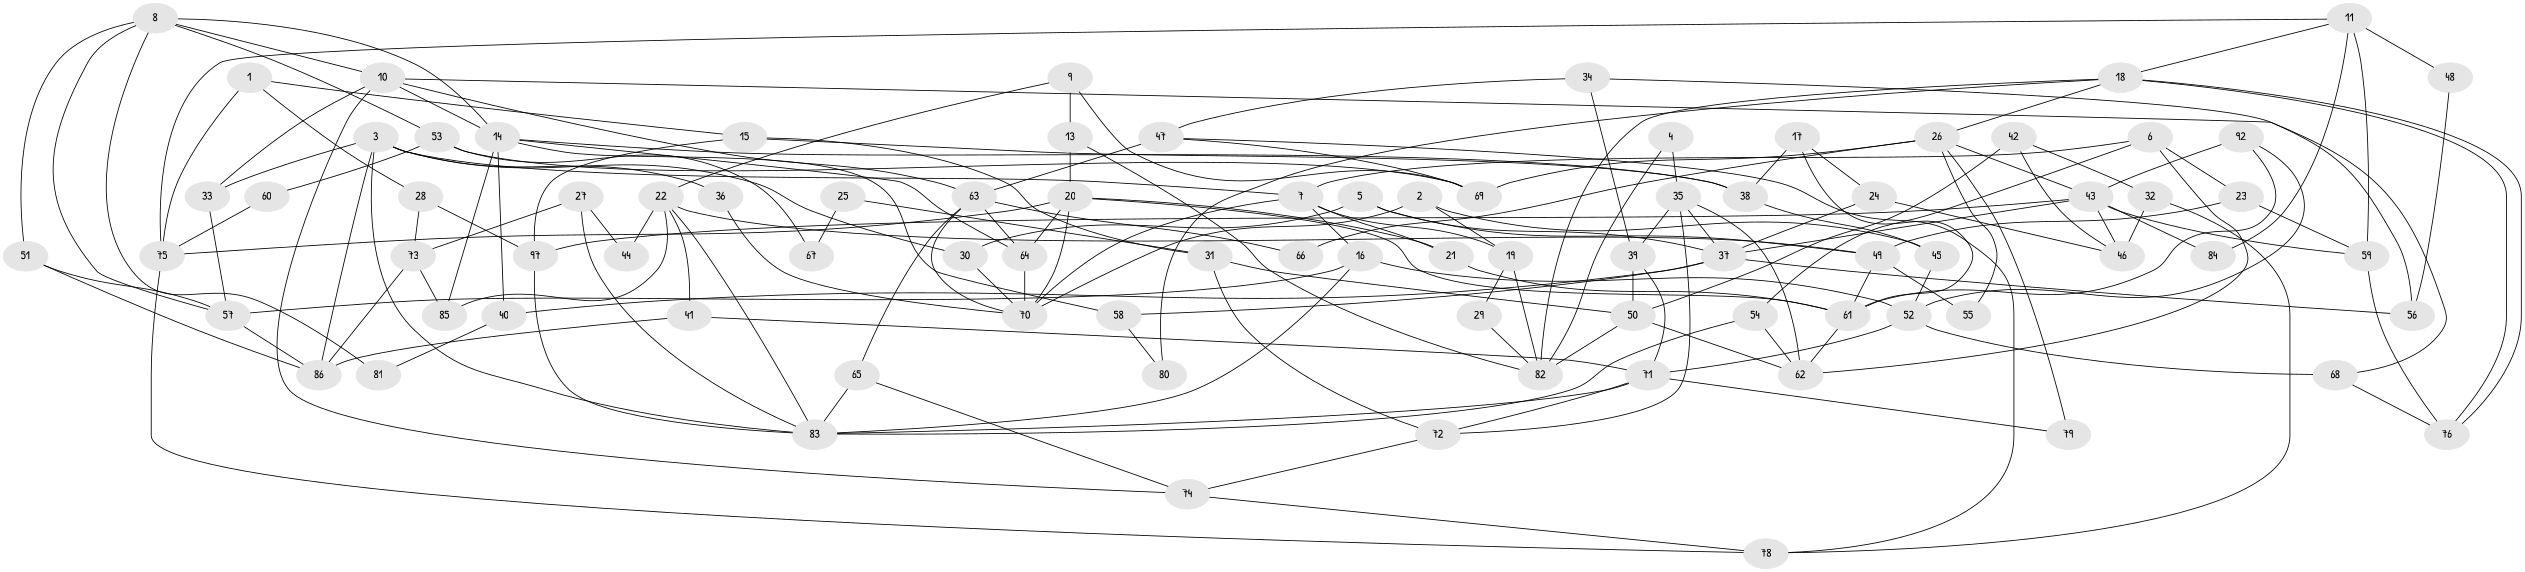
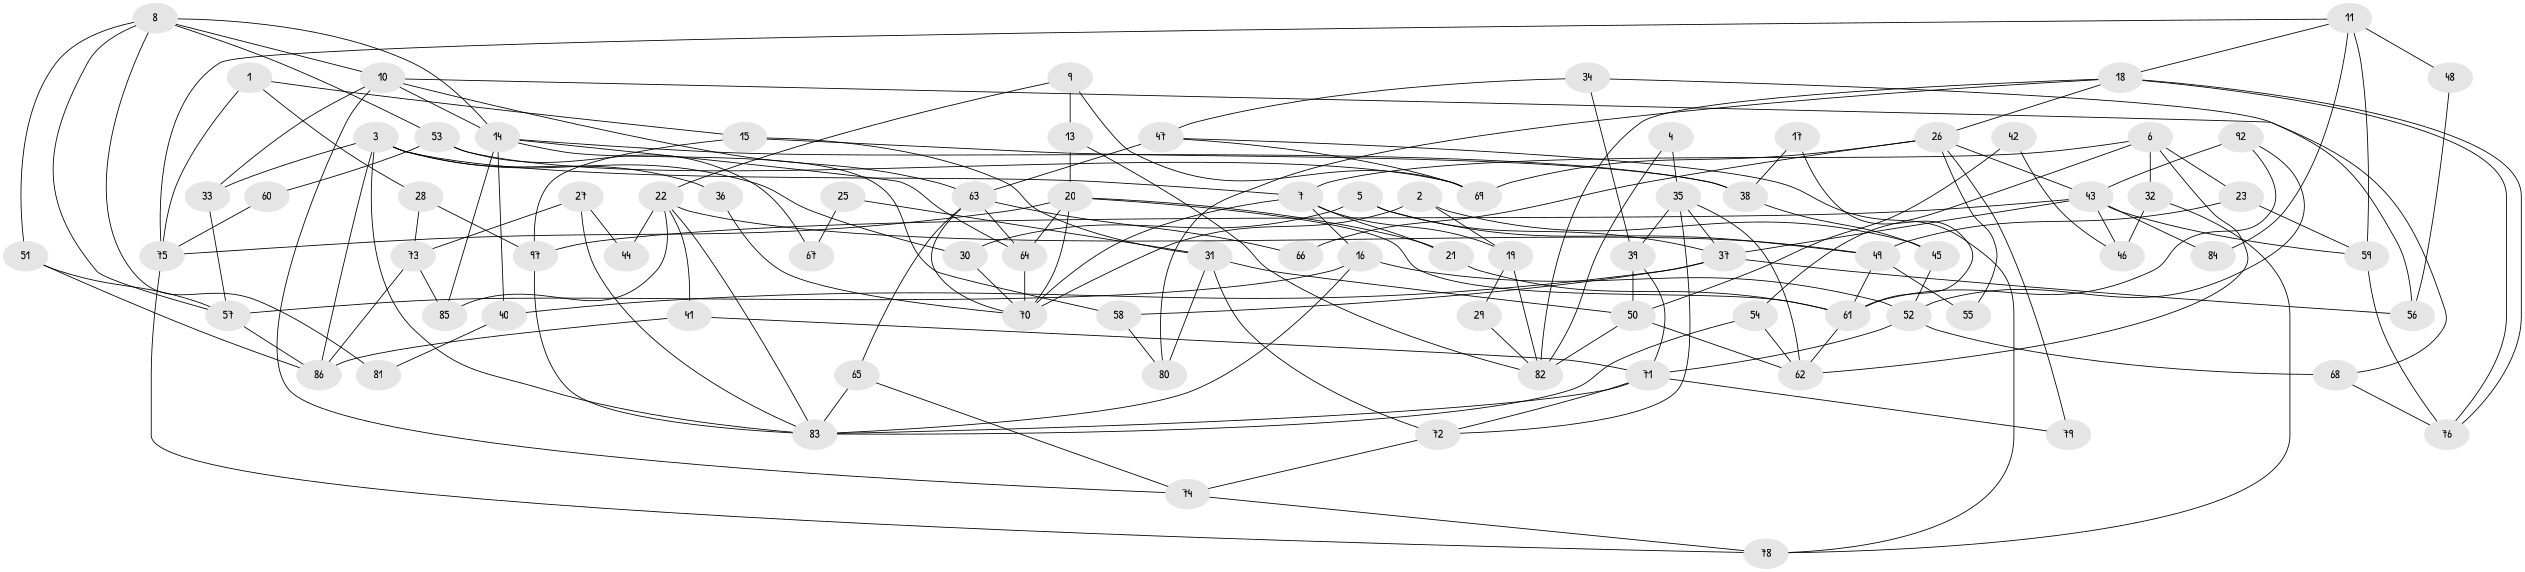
(2086, 167) -> (2150, 164)
(1874, 197) -> none
none -> (1186, 318)
